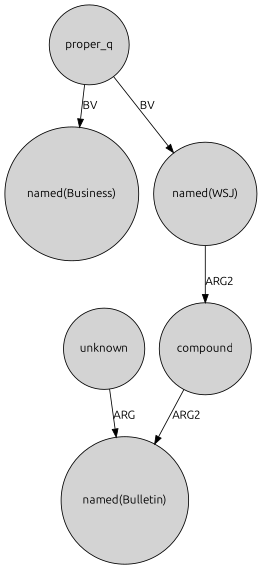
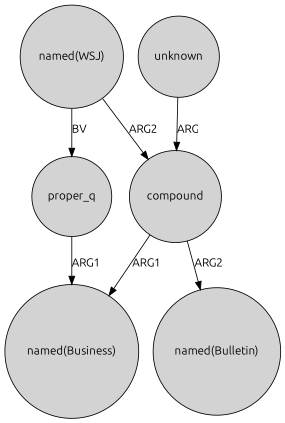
(90, 106) -> (86, 263)
(141, 111) -> (72, 128)
none -> (132, 262)
(112, 409) -> (177, 120)
